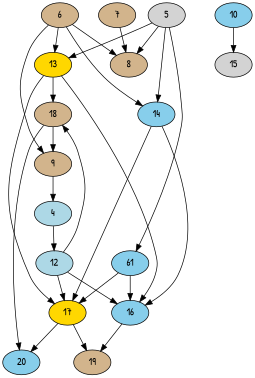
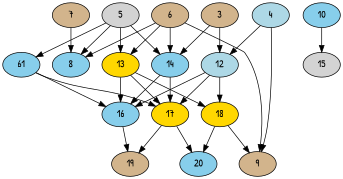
none -> (220, 15)
(129, 65) -> (71, 65)
(53, 114) -> (220, 114)
(53, 185) -> (271, 87)
